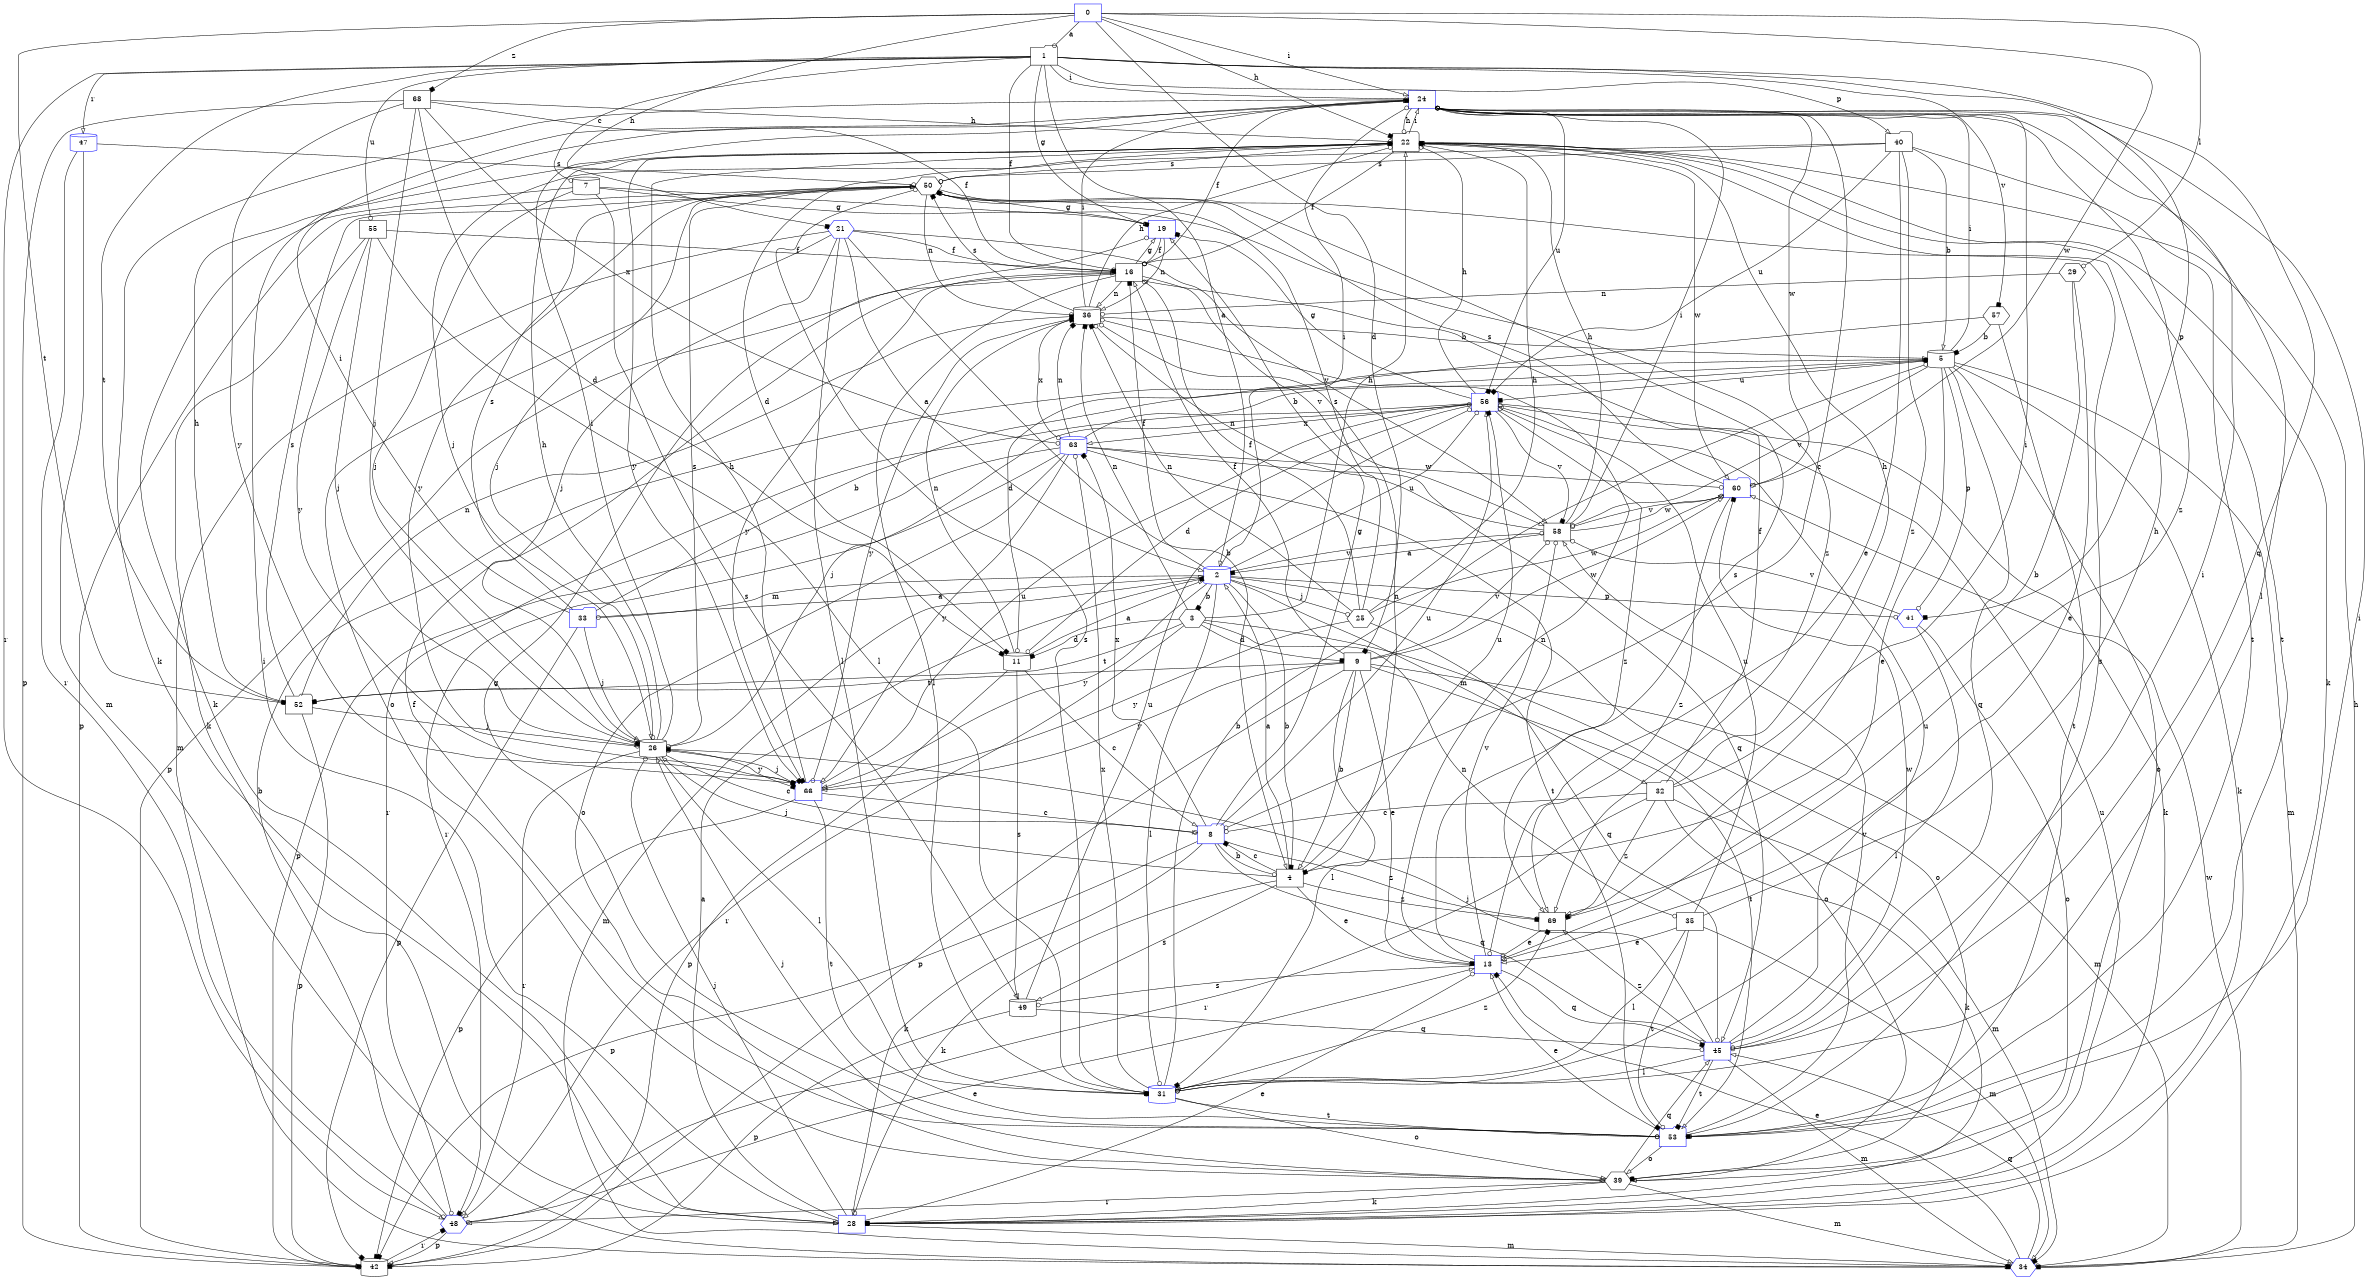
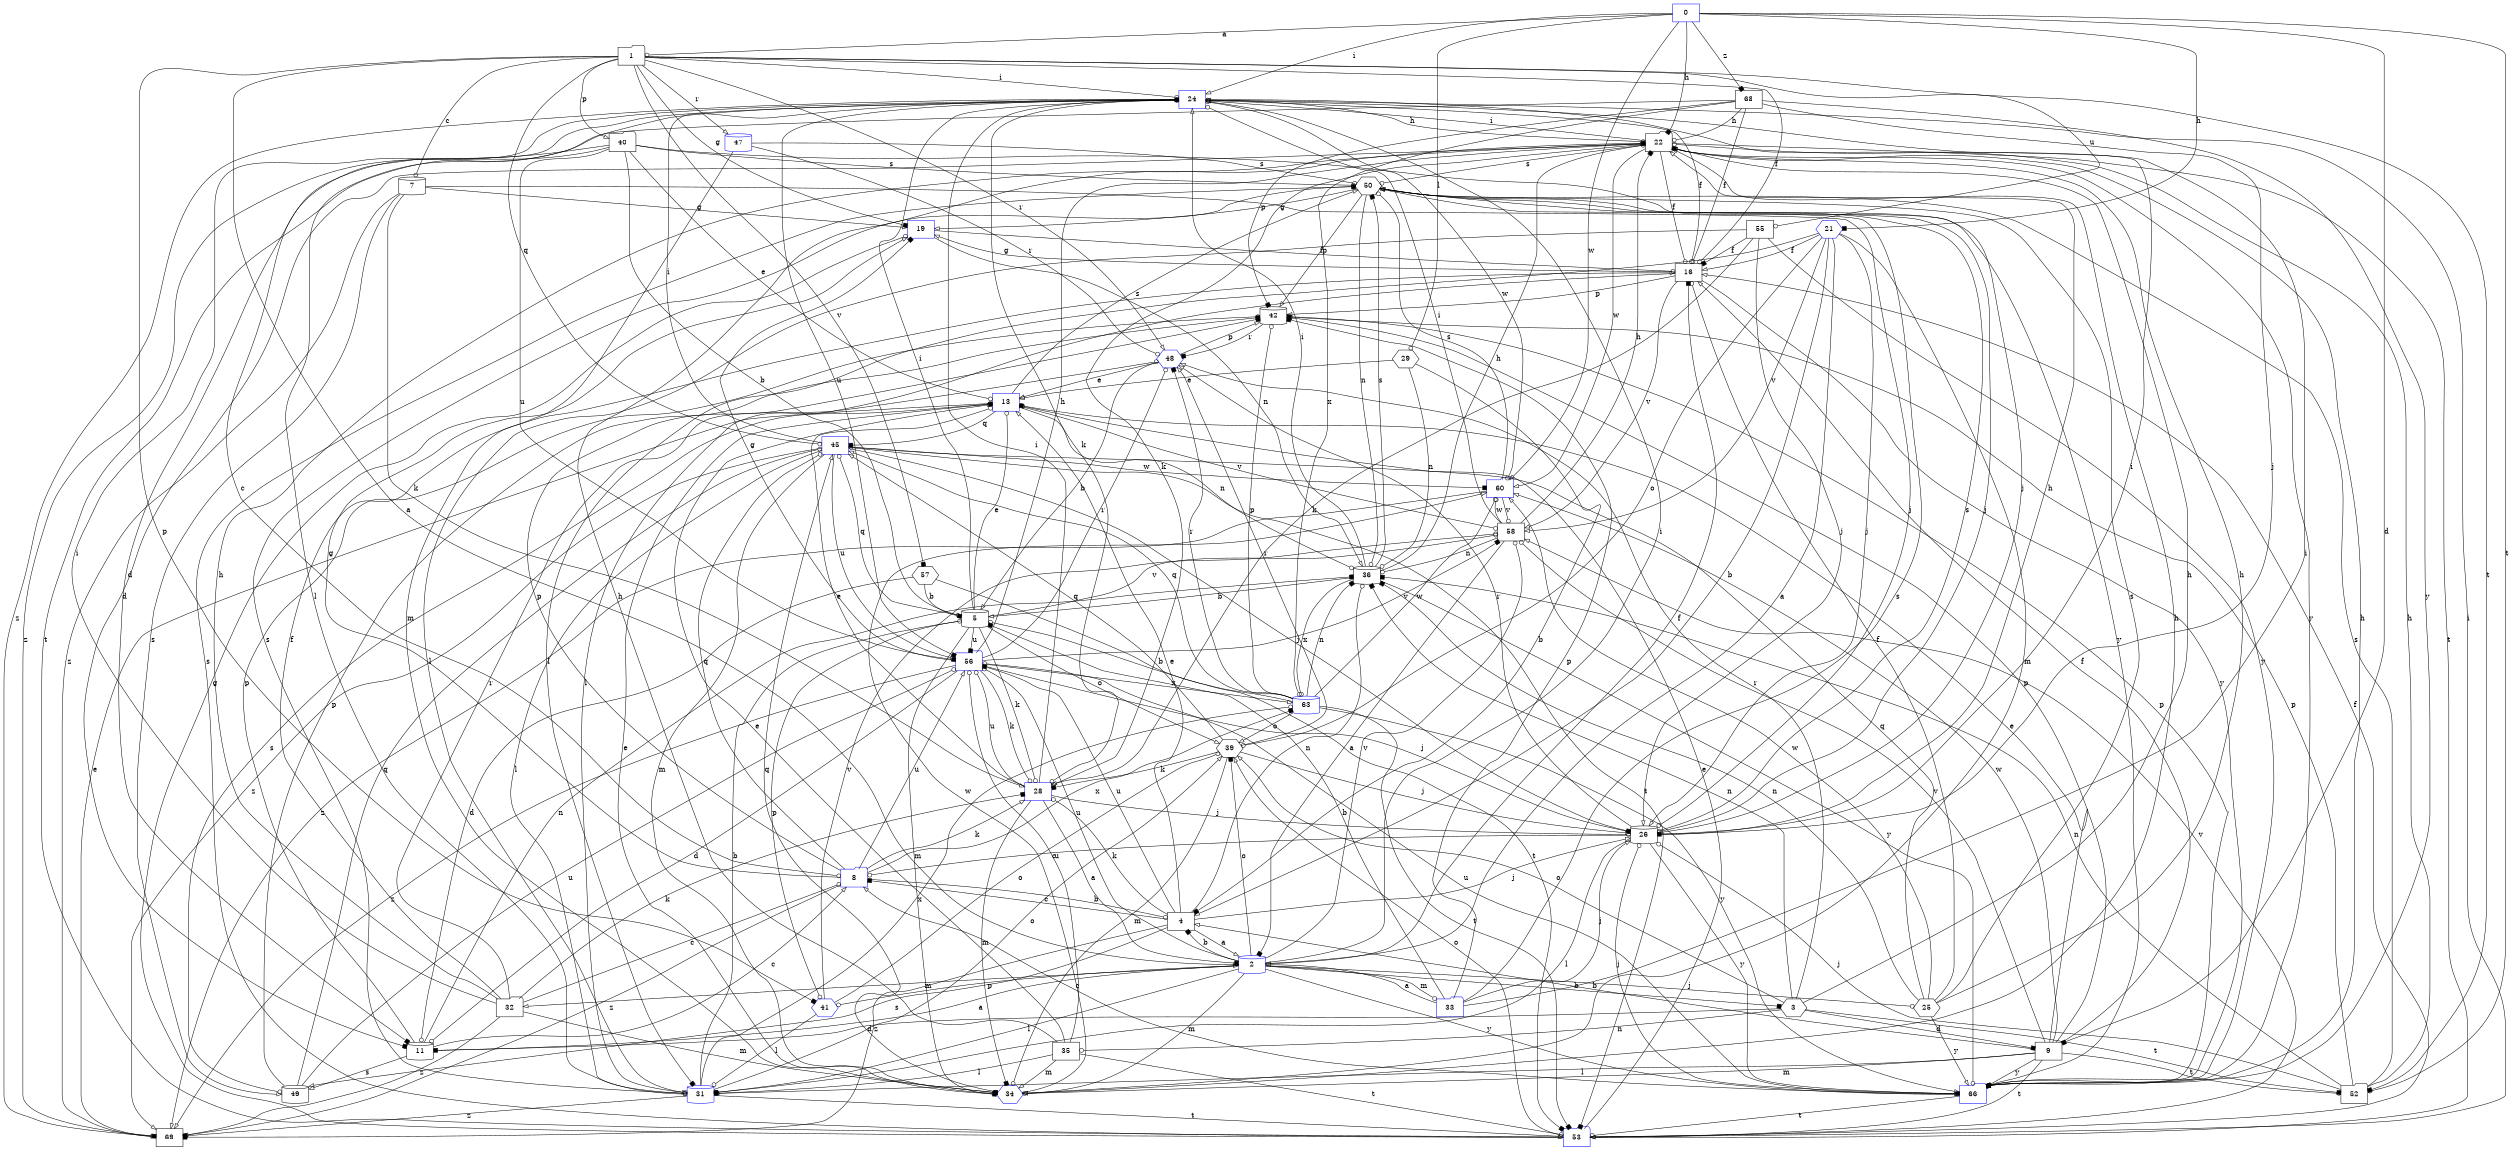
(1111, 293) -> none
